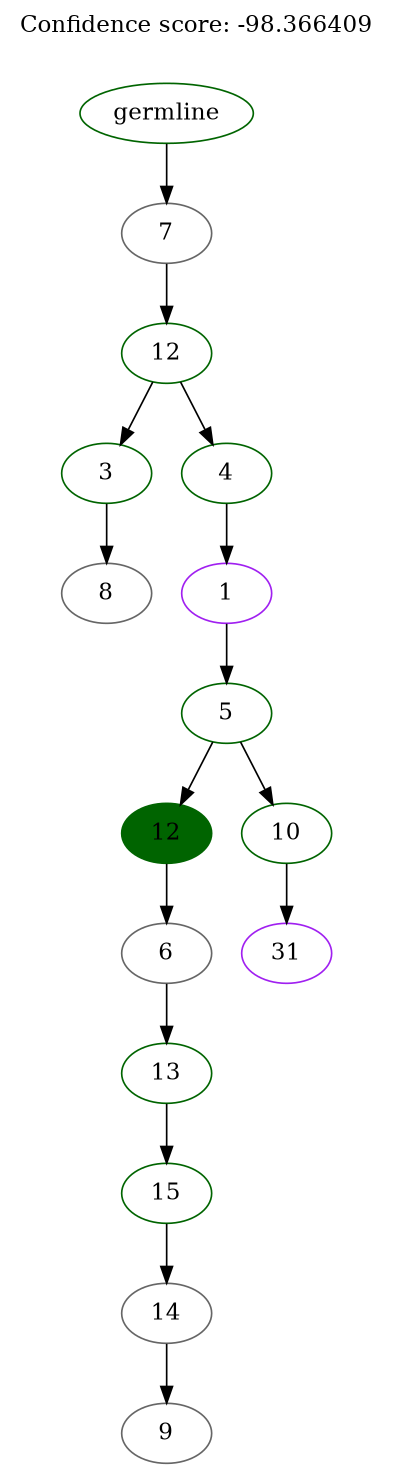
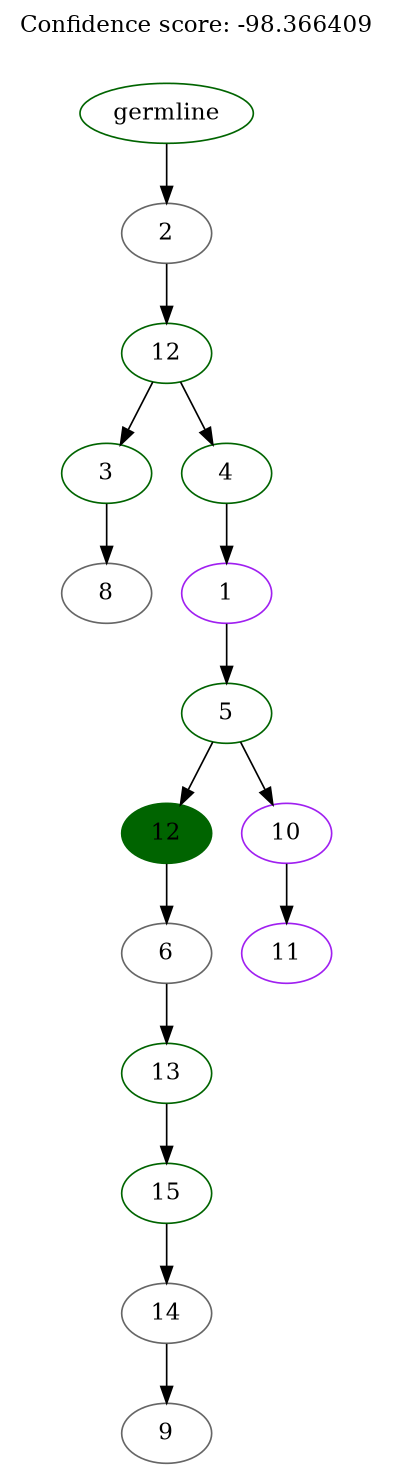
(167, 233) -> (167, 233)
(287, 833) -> (287, 833)
(287, 953) -> (287, 953)
